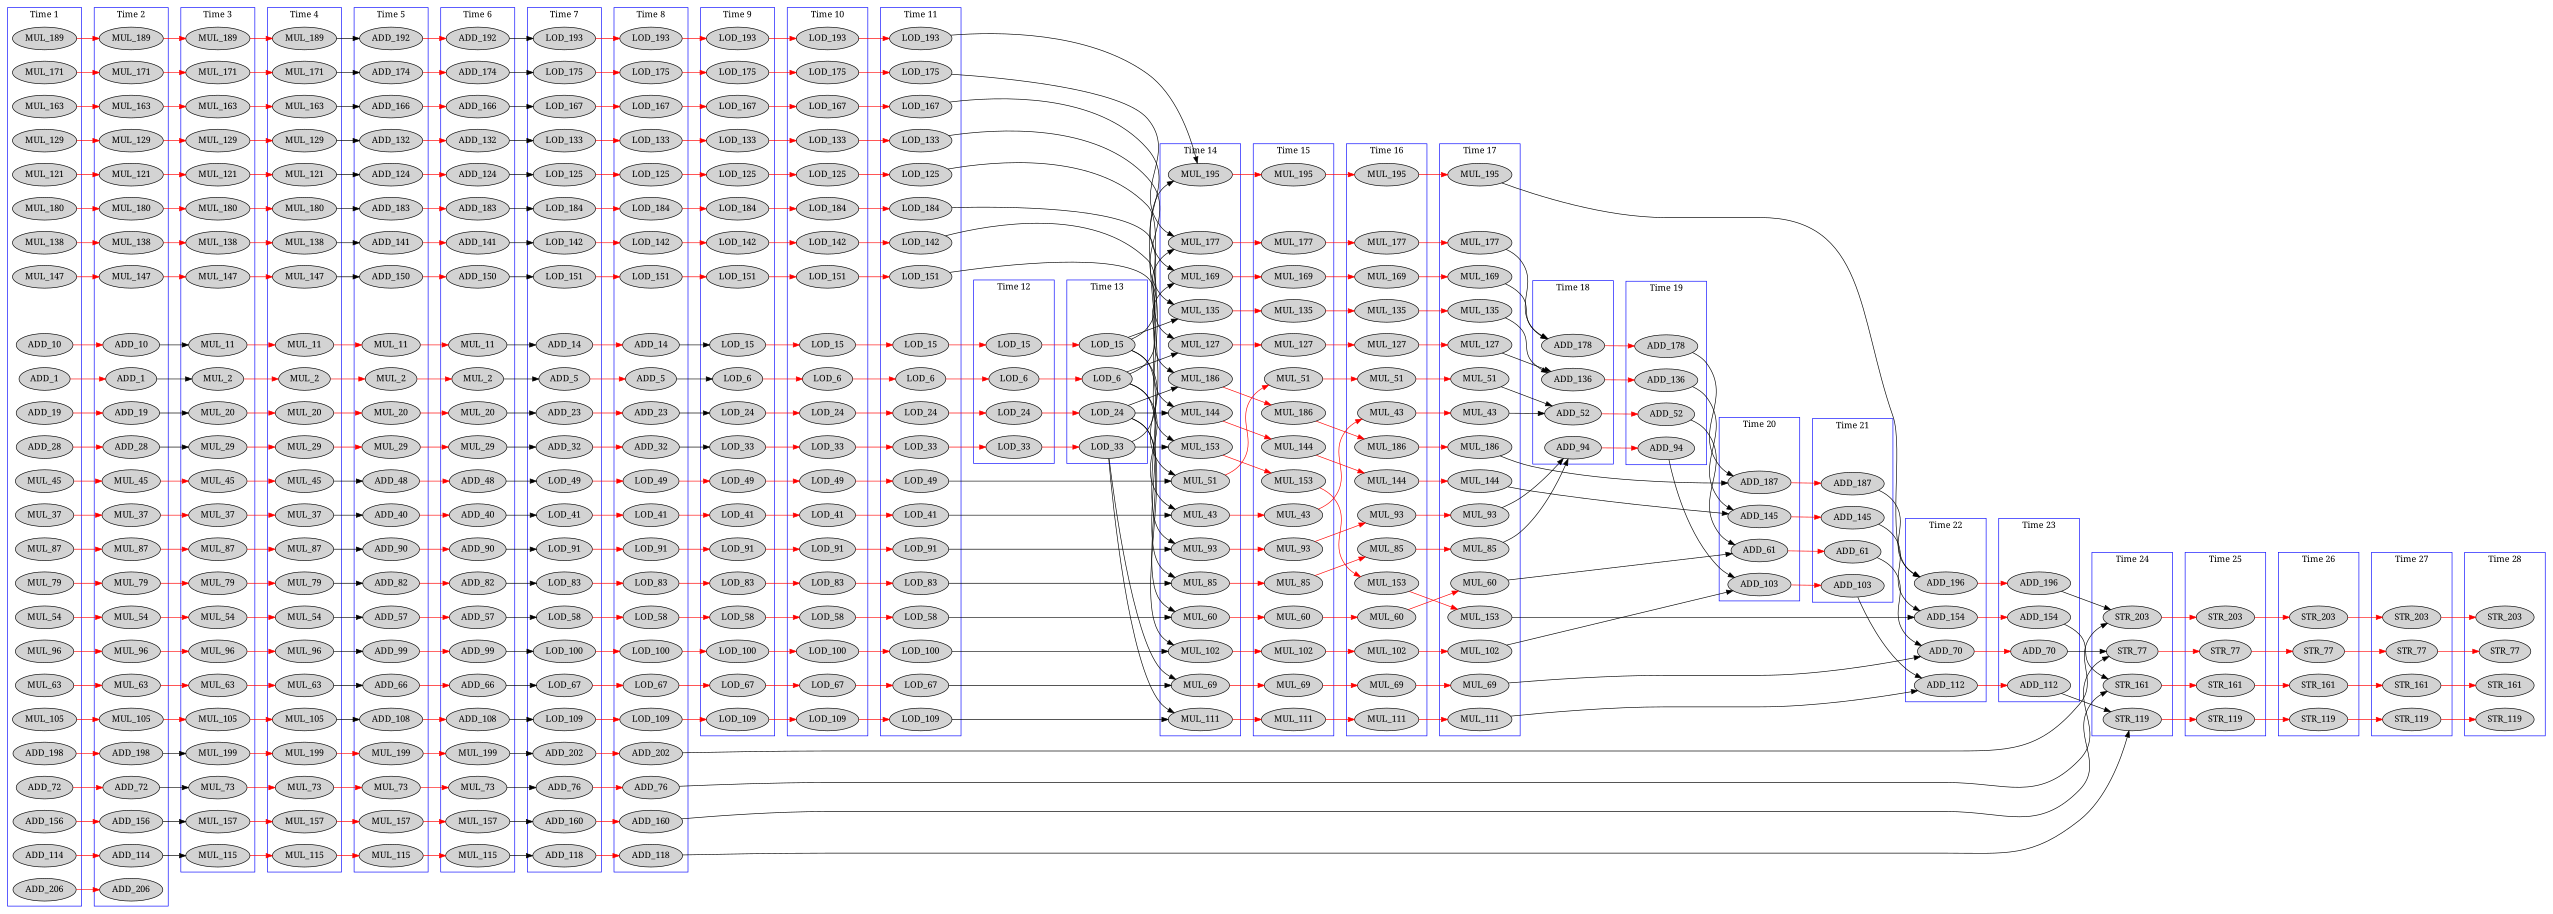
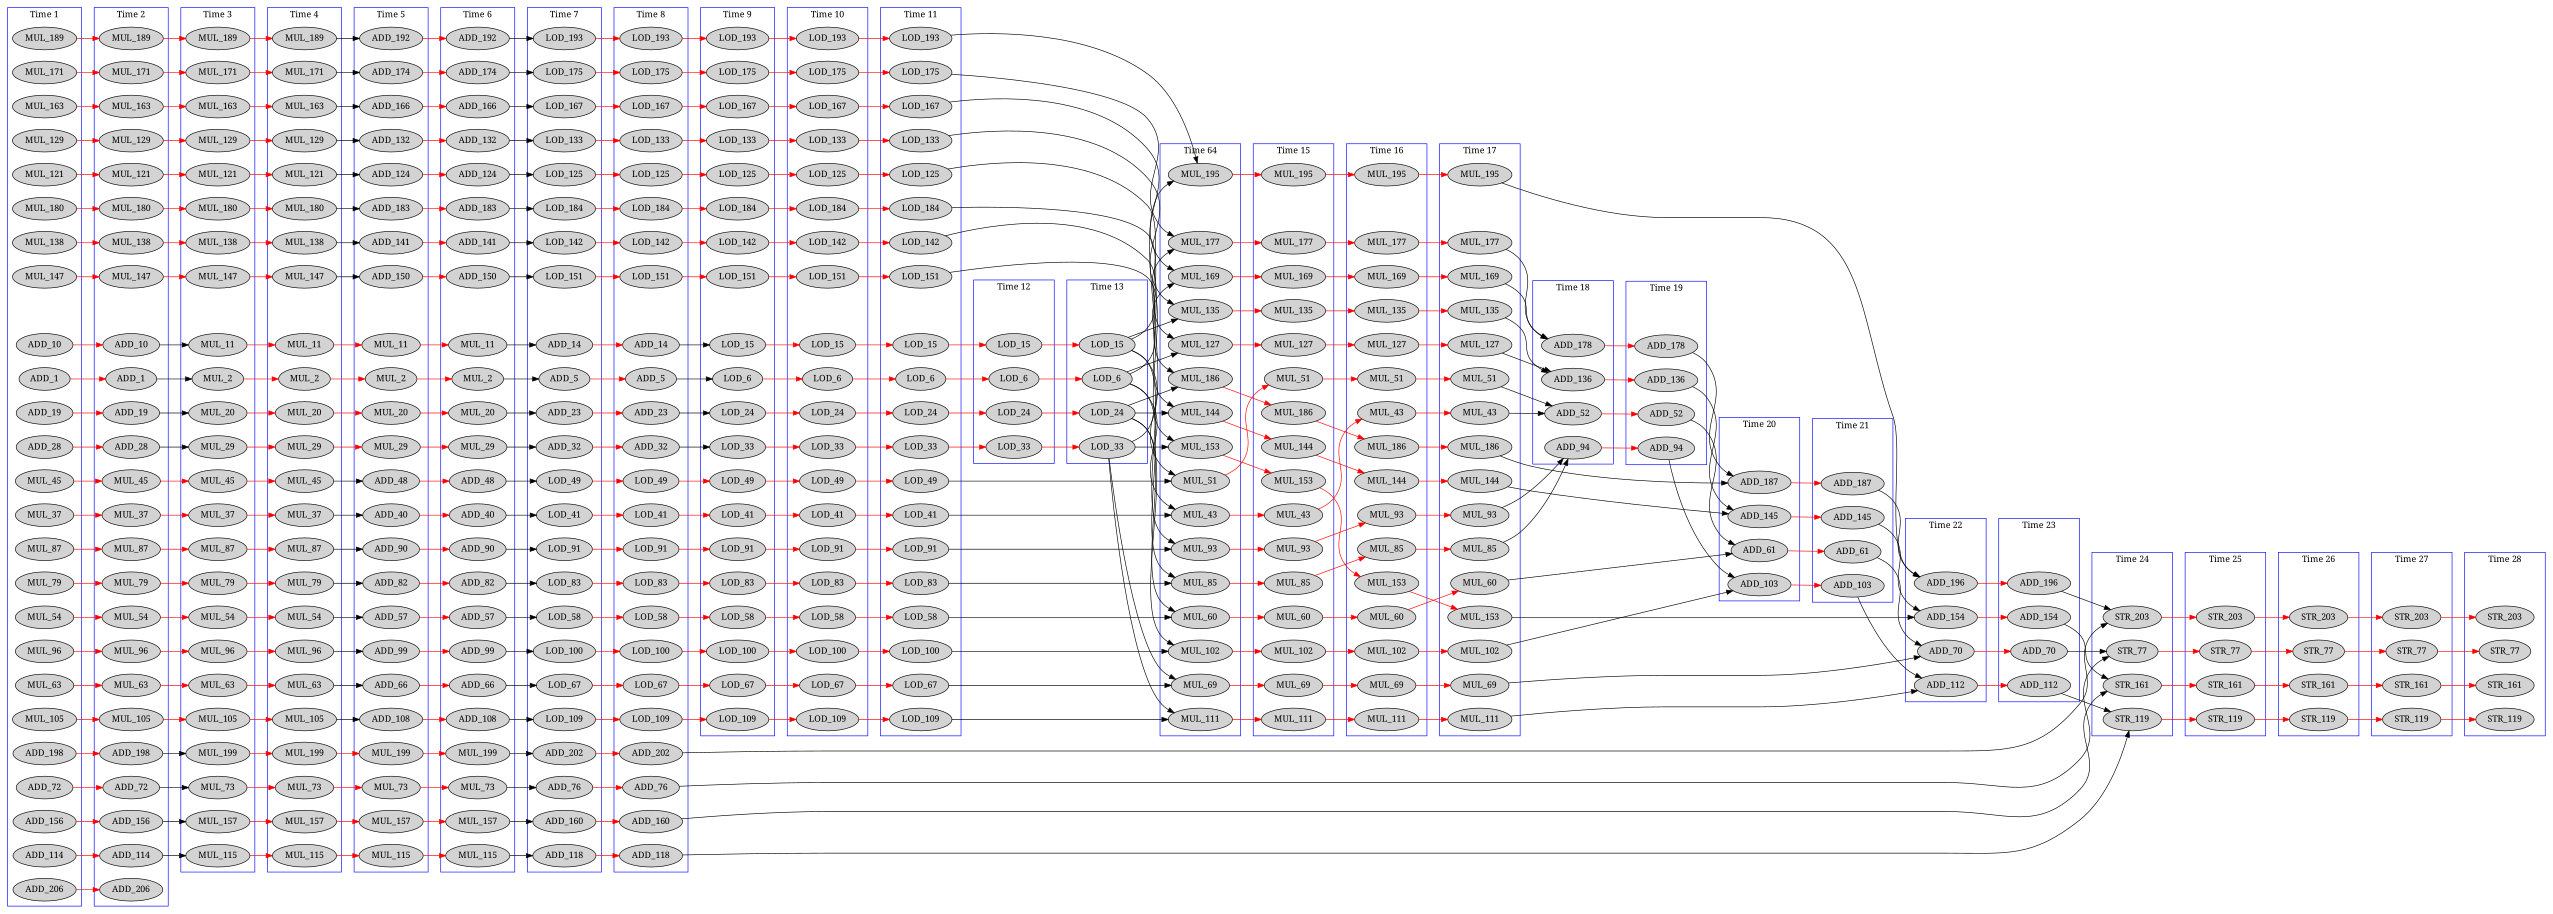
(1200, 151) -> (1200, 151)
